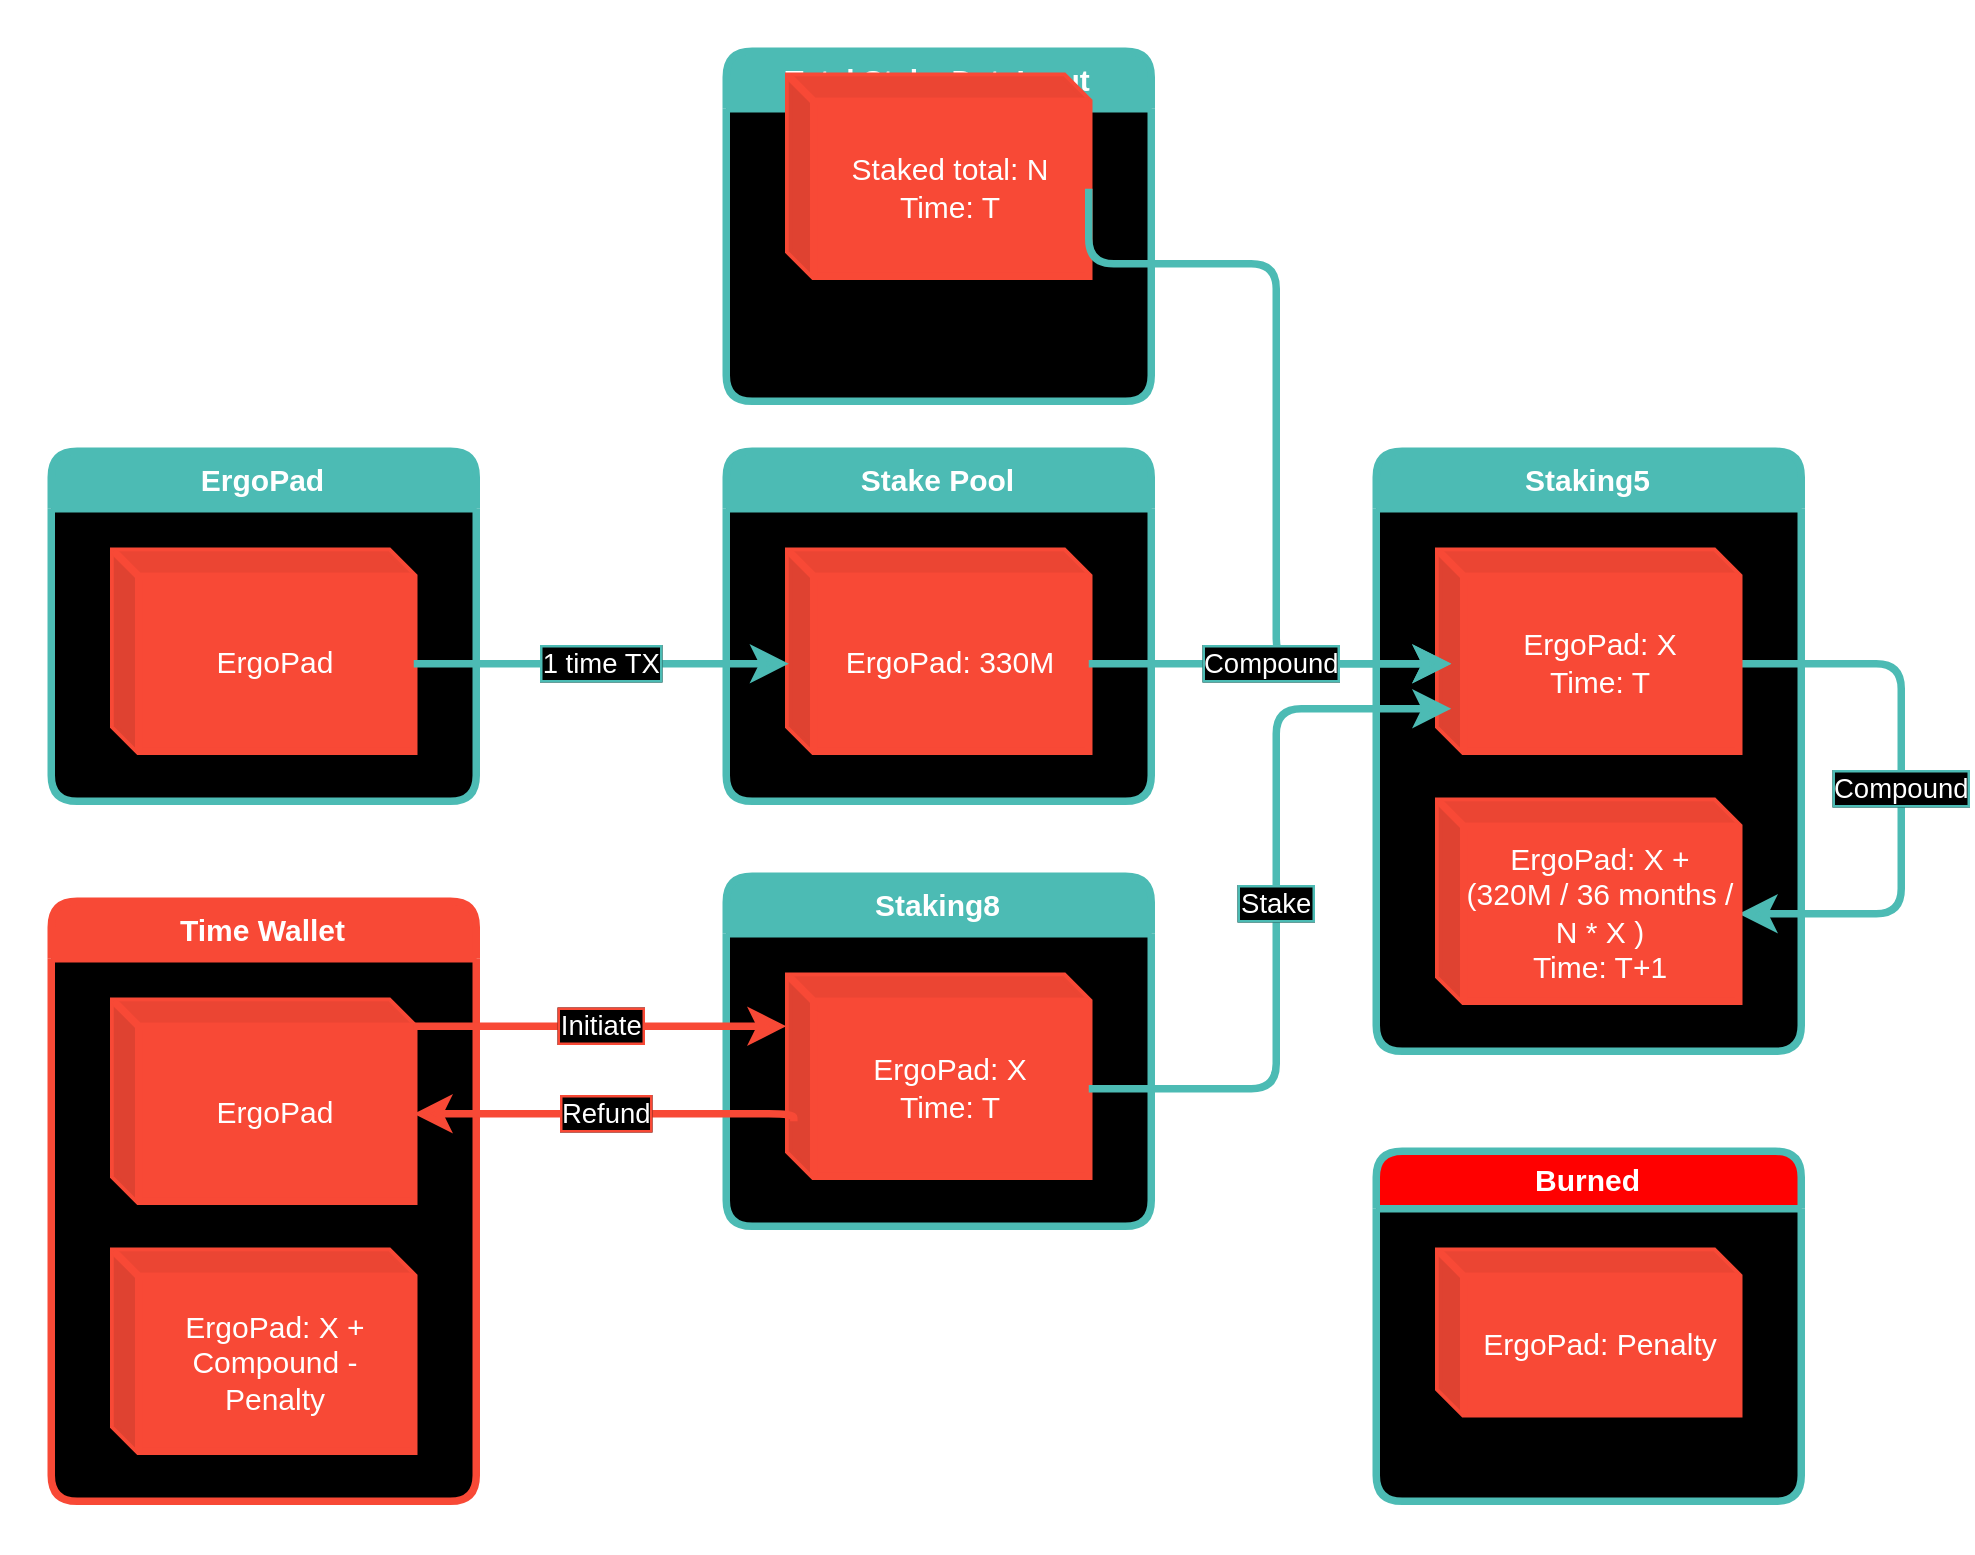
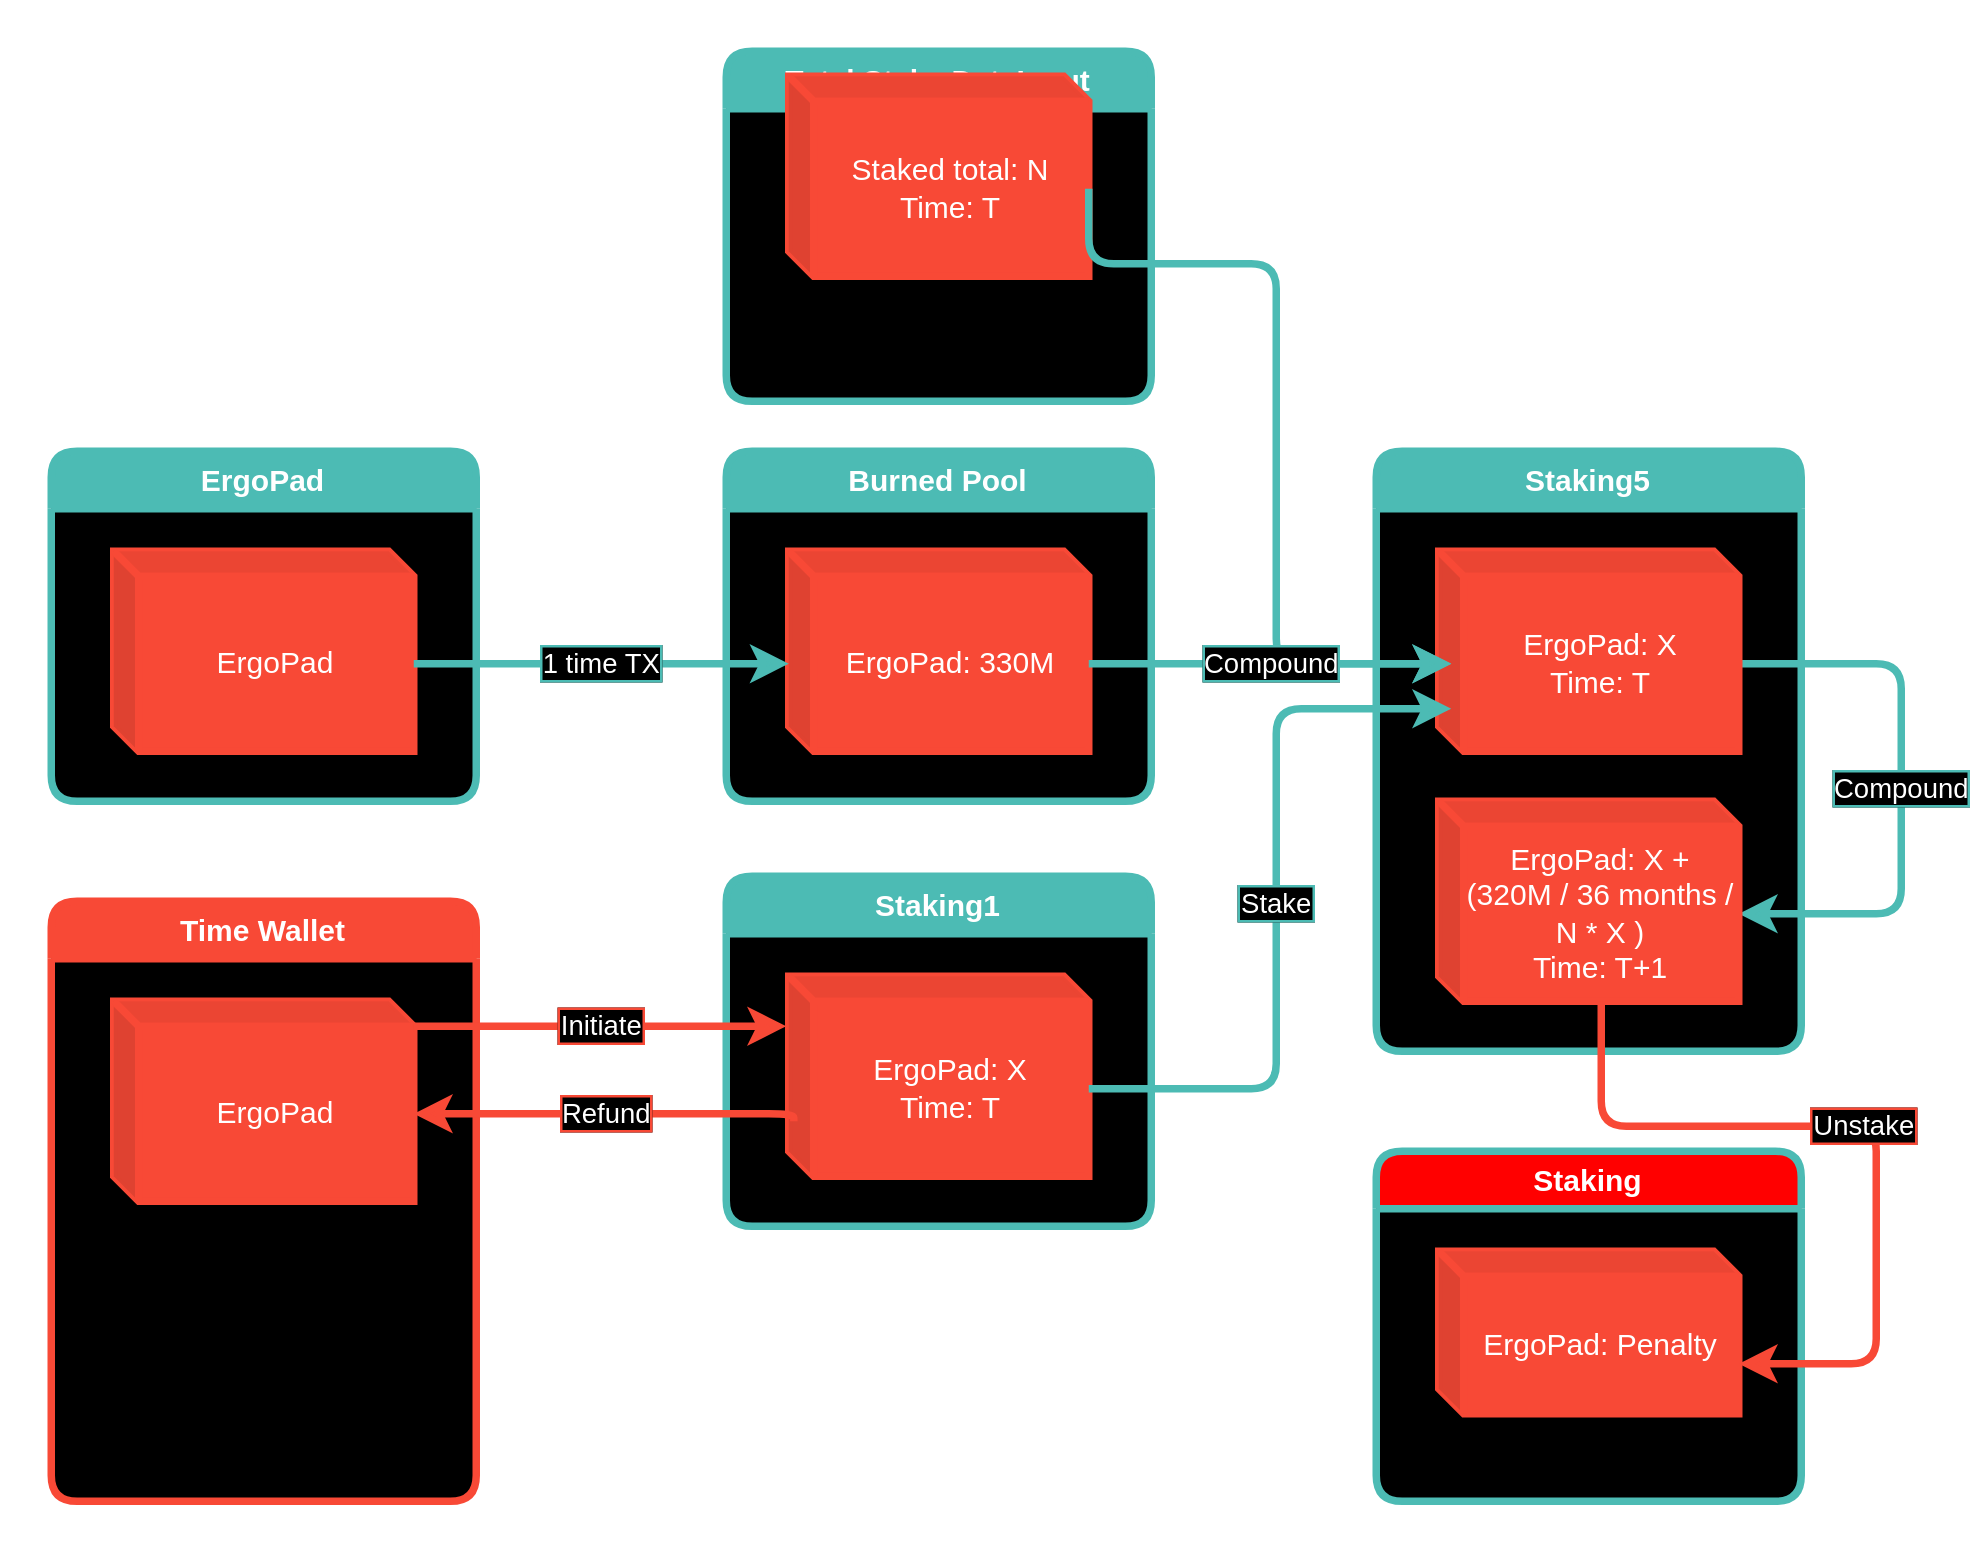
(938, 481) -> (938, 481)
(938, 906) -> (938, 906)
none -> (1843, 1126)
(1588, 1181) -> (1588, 1181)
(264, 1351) -> none
